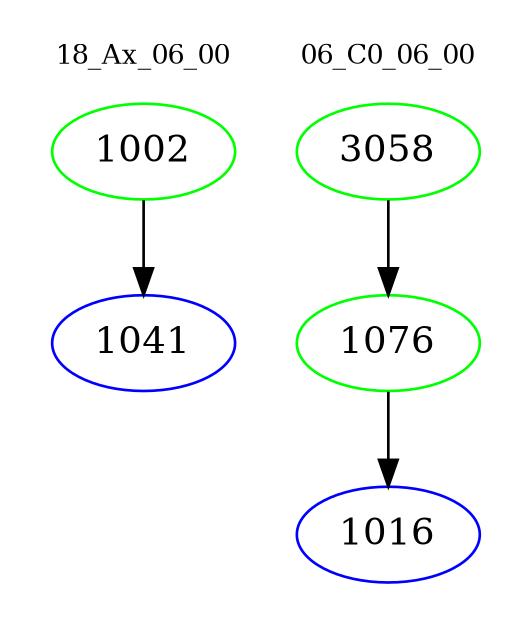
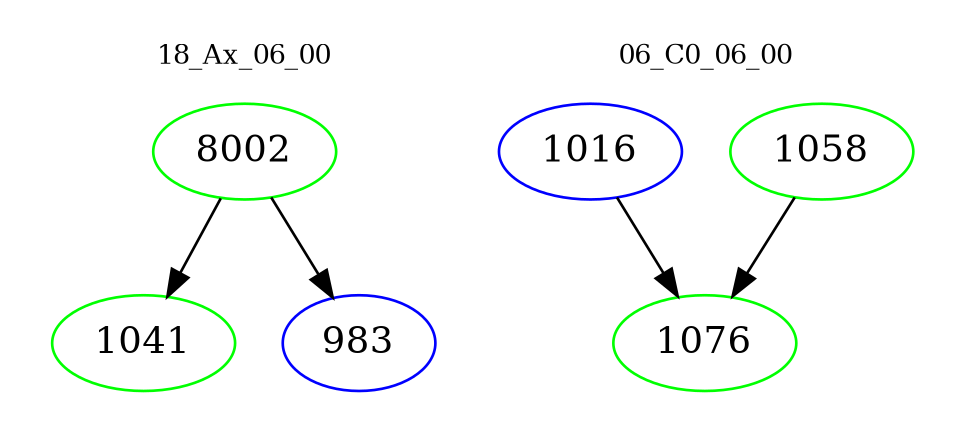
(144, 152) -> (245, 152)
(388, 152) -> (822, 152)
(144, 343) -> (144, 343)
none -> (359, 343)
(388, 426) -> (640, 235)
